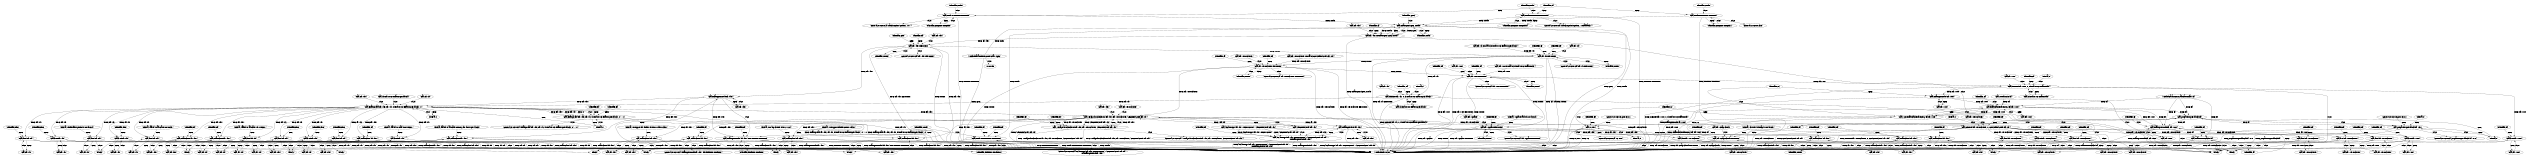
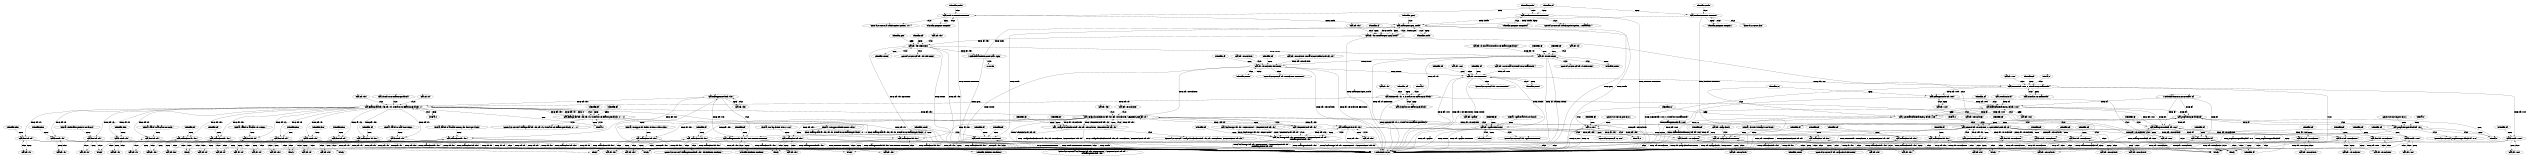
(839, 92) -> (951, 50)
(2178, 97) -> (2178, 97)
none -> (1975, 138)
none -> (1836, 152)
